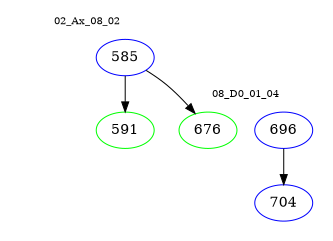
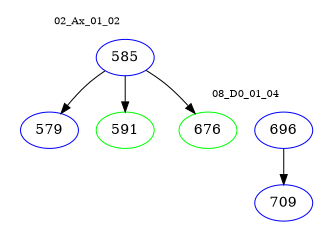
(87, 22) -> (87, 22)
none -> (49, 130)
(284, 203) -> (284, 203)
